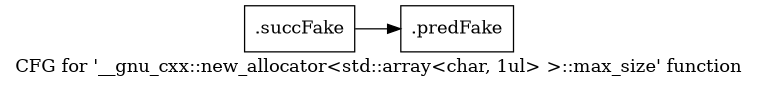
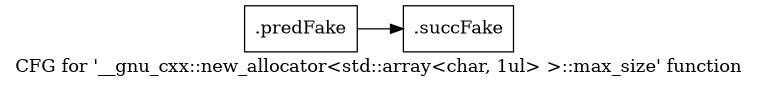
(371, 29) -> (374, 29)
